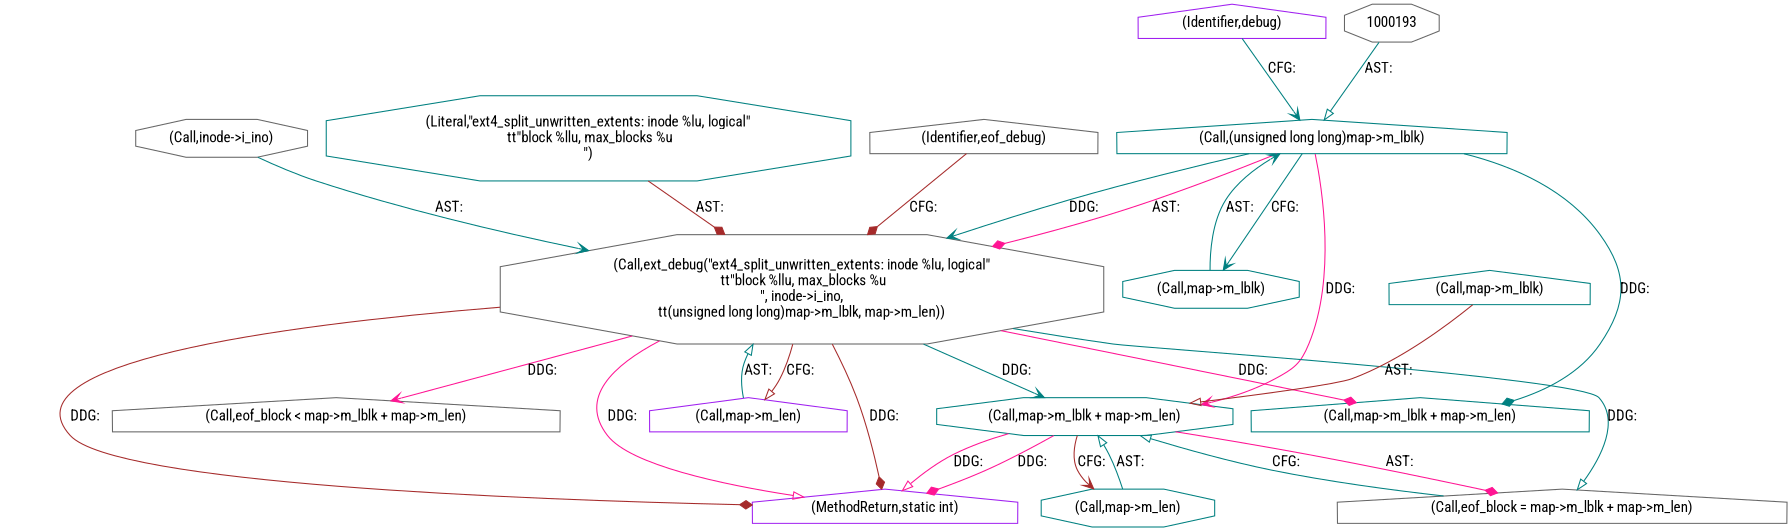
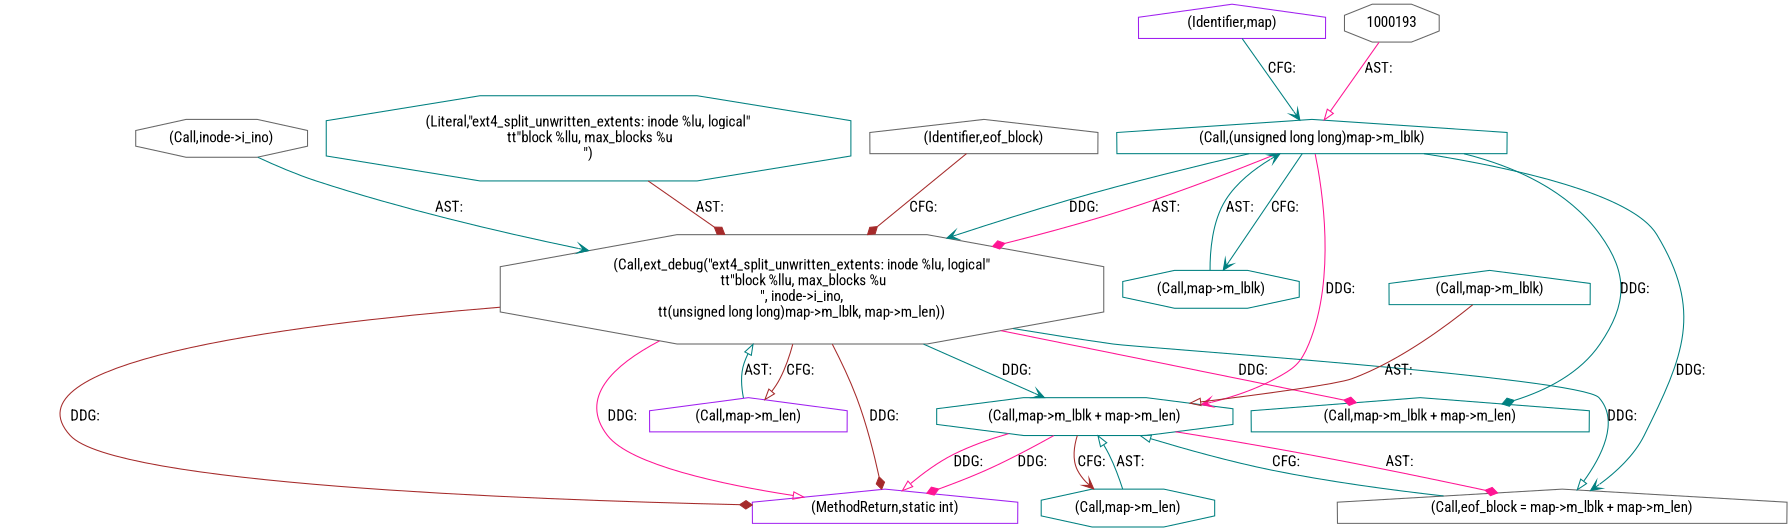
(1232, 23) -> (1232, 23)
(1355, 77) -> (1355, 77)
(984, 138) -> (984, 138)
none -> (1664, 248)
(336, 417) -> none
